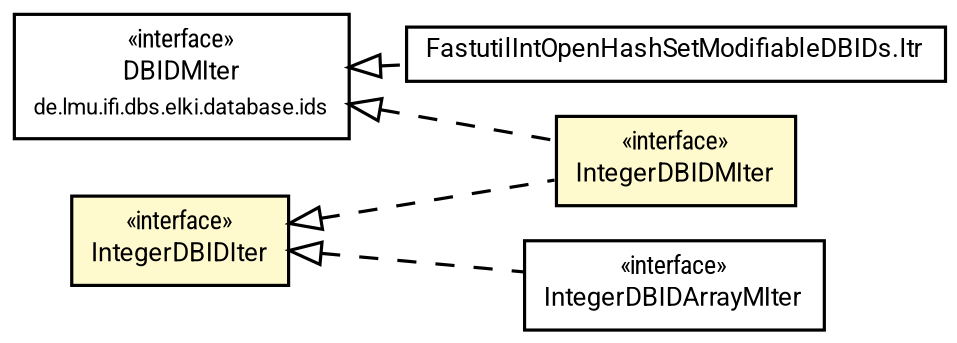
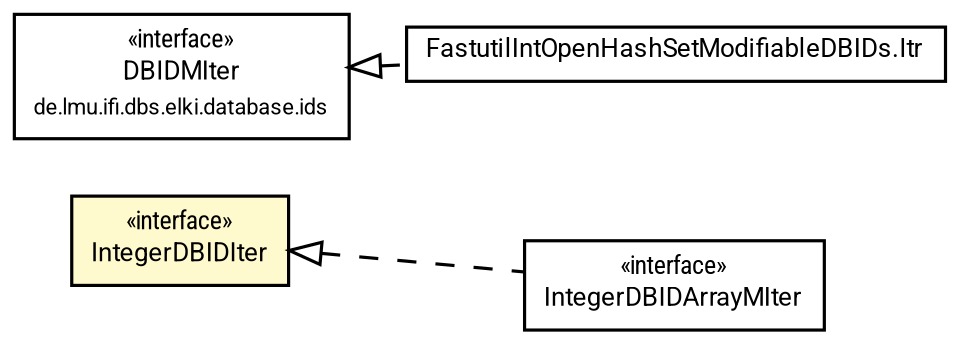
(674, 161) -> none
